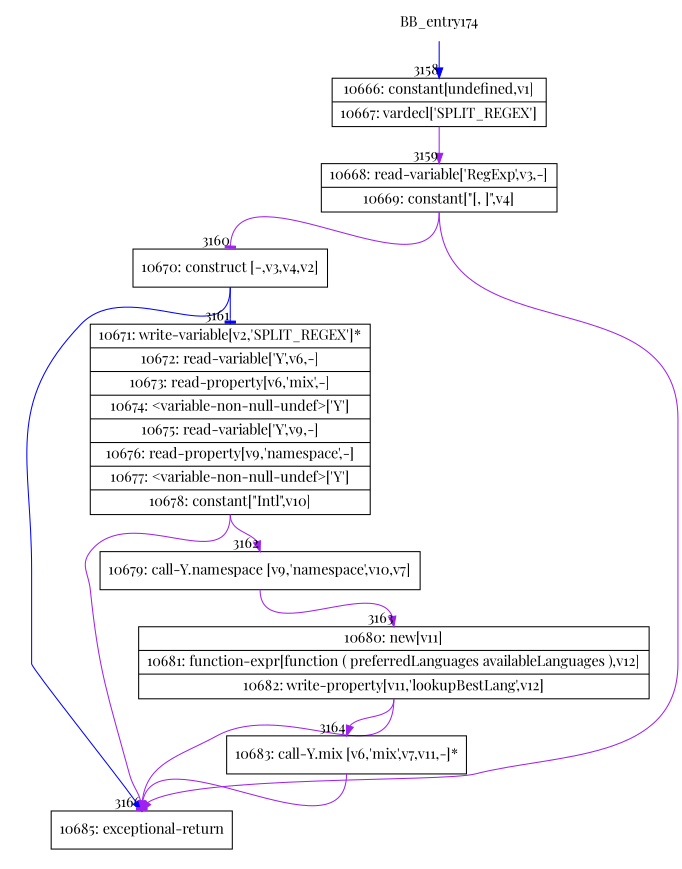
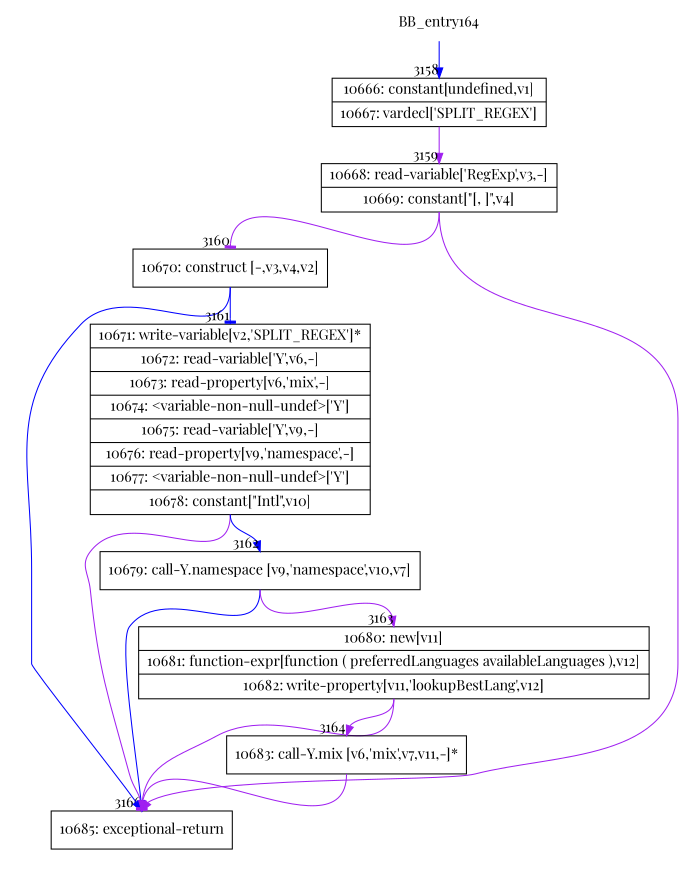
(439, 23) -> (439, 23)
(240, 530) -> (240, 530)
none -> (126, 638)
